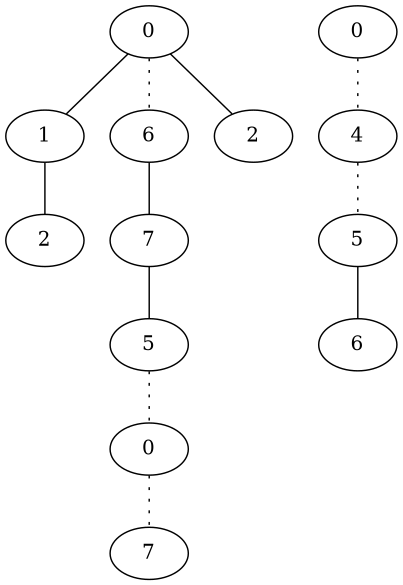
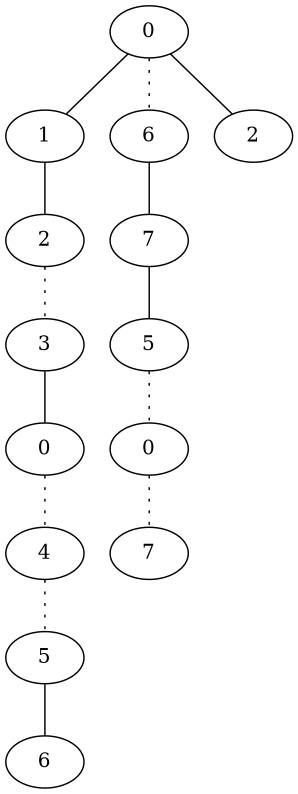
none -> (45, 345)
